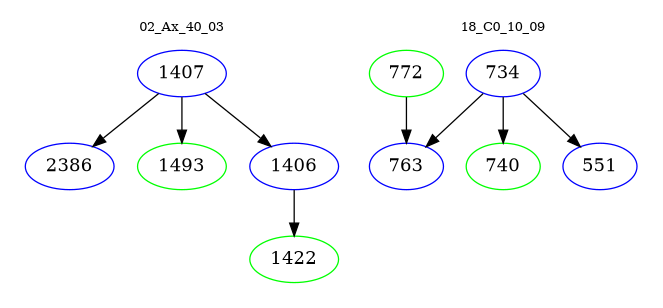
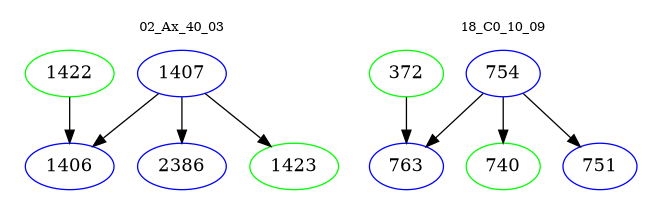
(406, 74) -> (406, 74)
(503, 74) -> (503, 74)
(182, 166) -> (294, 166)
(600, 166) -> (600, 166)
(294, 207) -> (70, 114)
